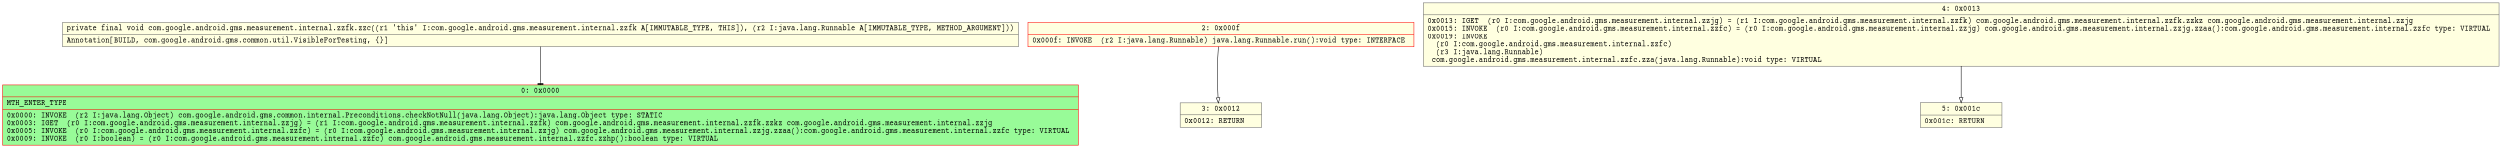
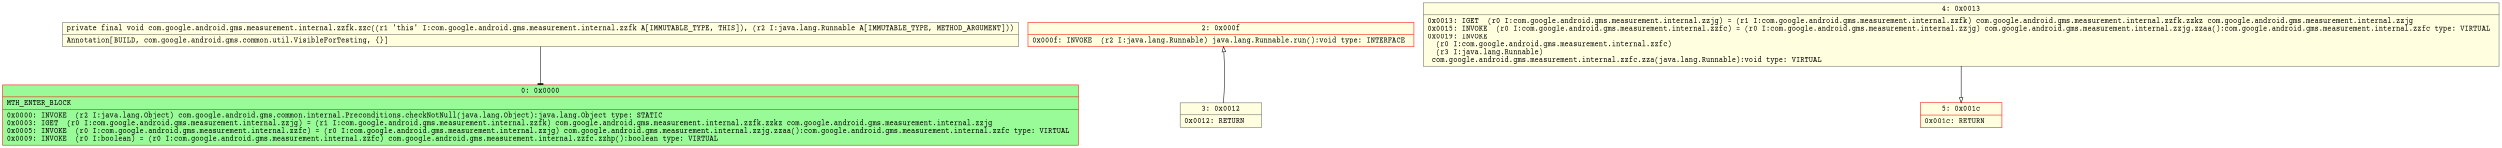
(1217, 72) -> (1224, 77)
(37, 103) -> (39, 103)
(1961, 115) -> (1961, 115)
